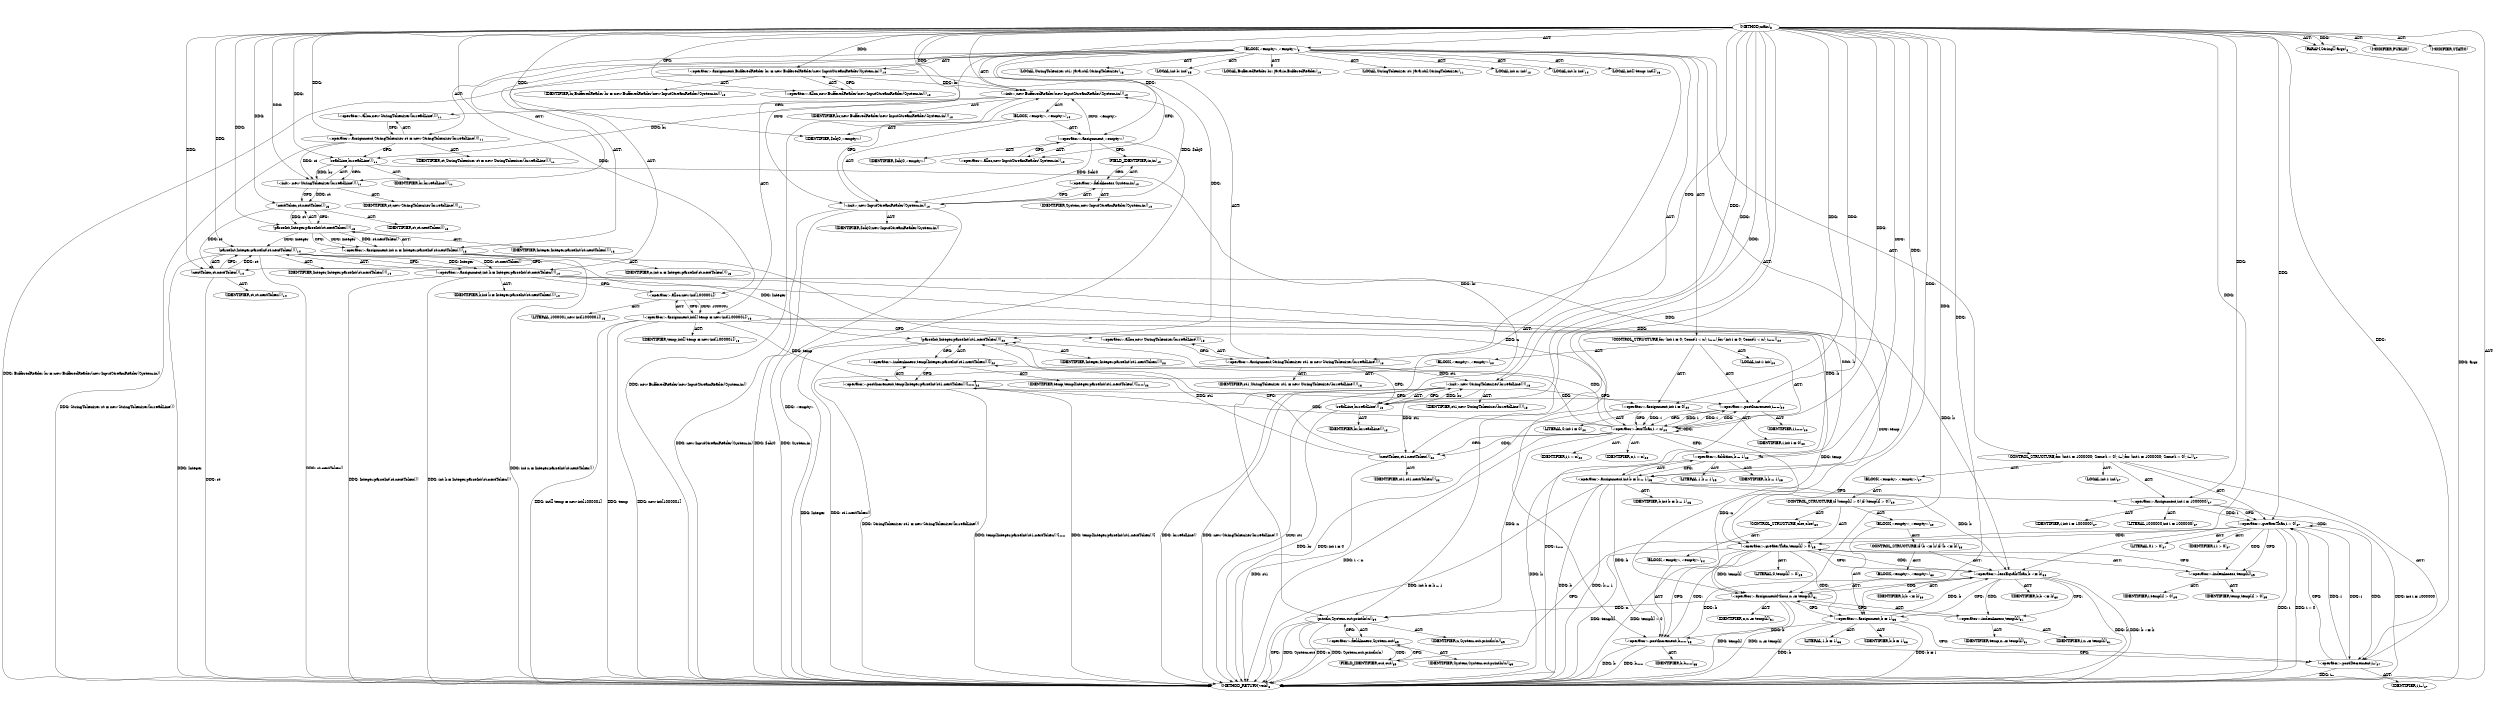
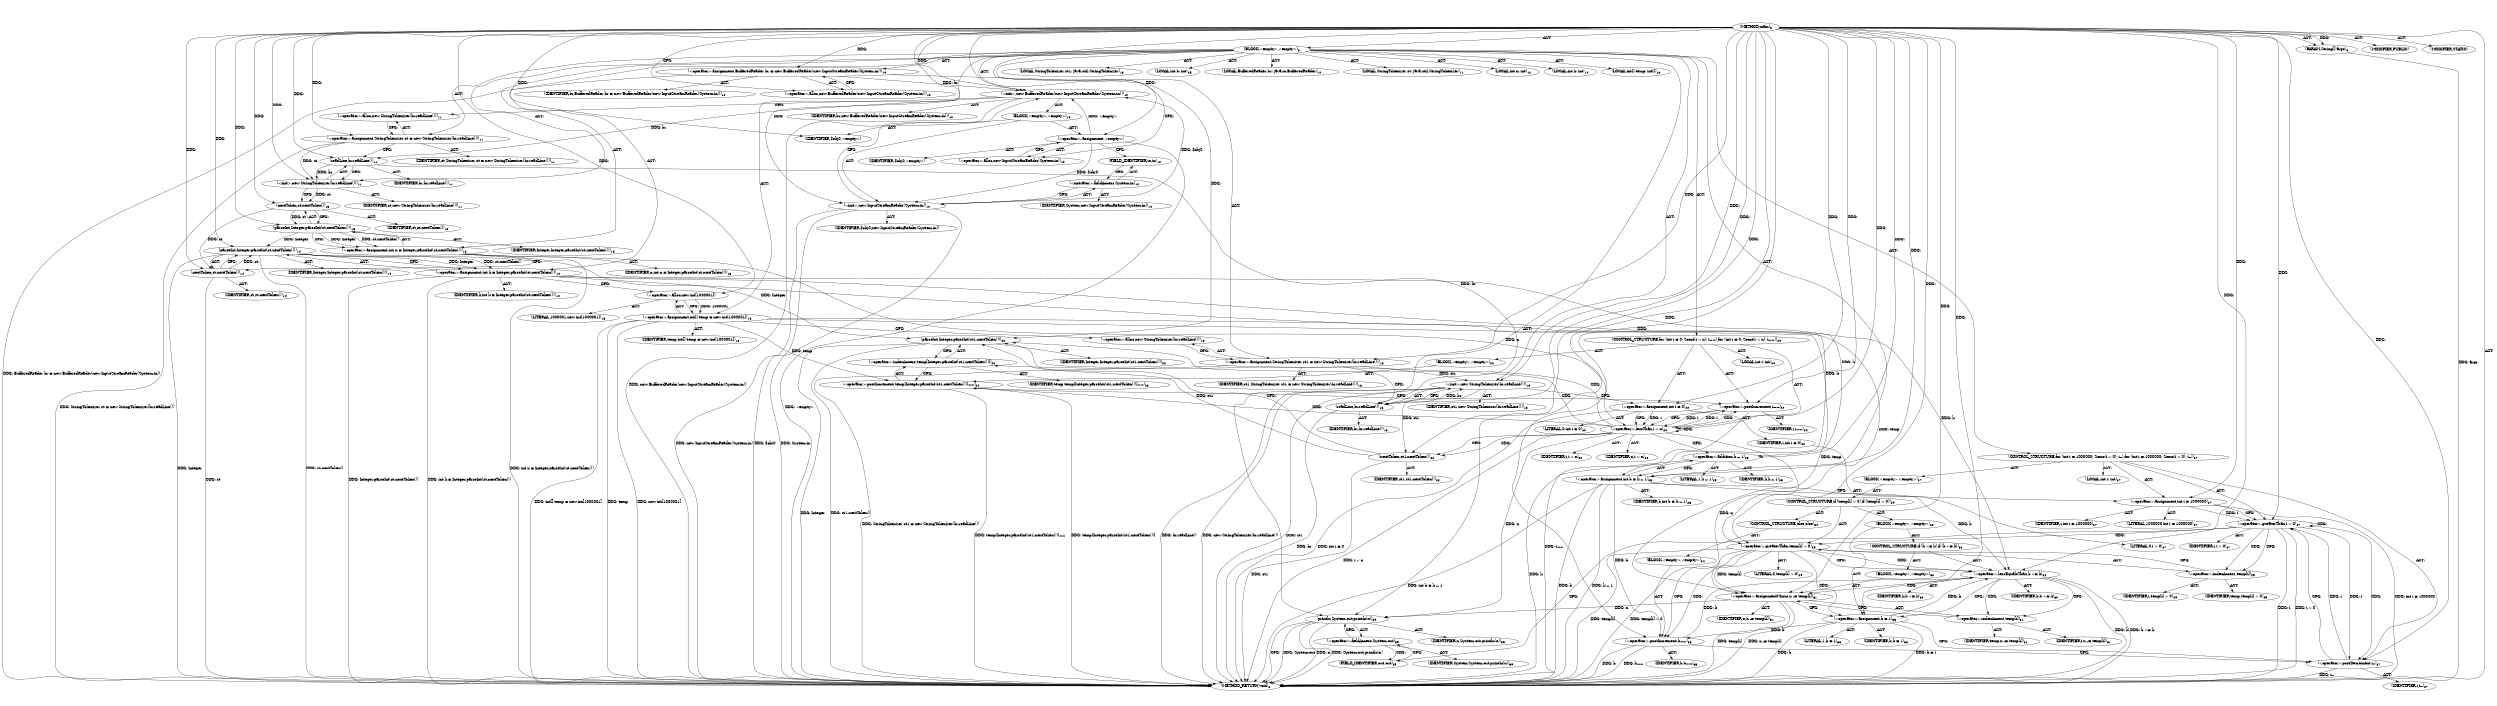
(2207, 535) -> (1953, 505)
